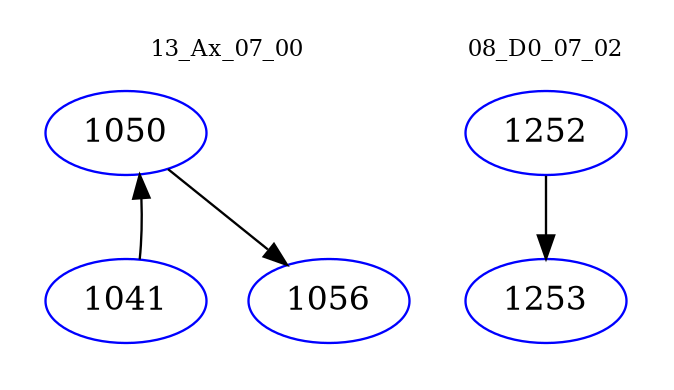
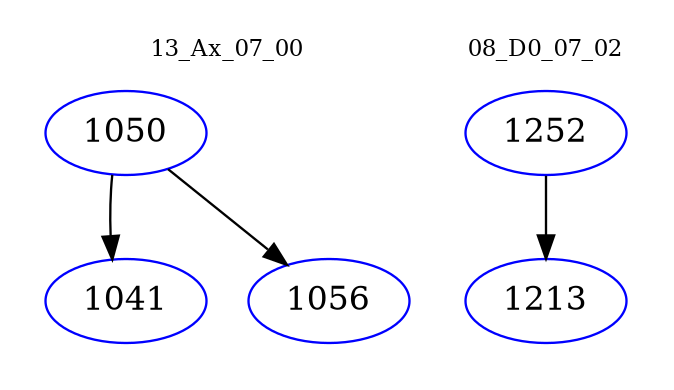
(142, 229) -> (110, 205)
(546, 301) -> (546, 301)
